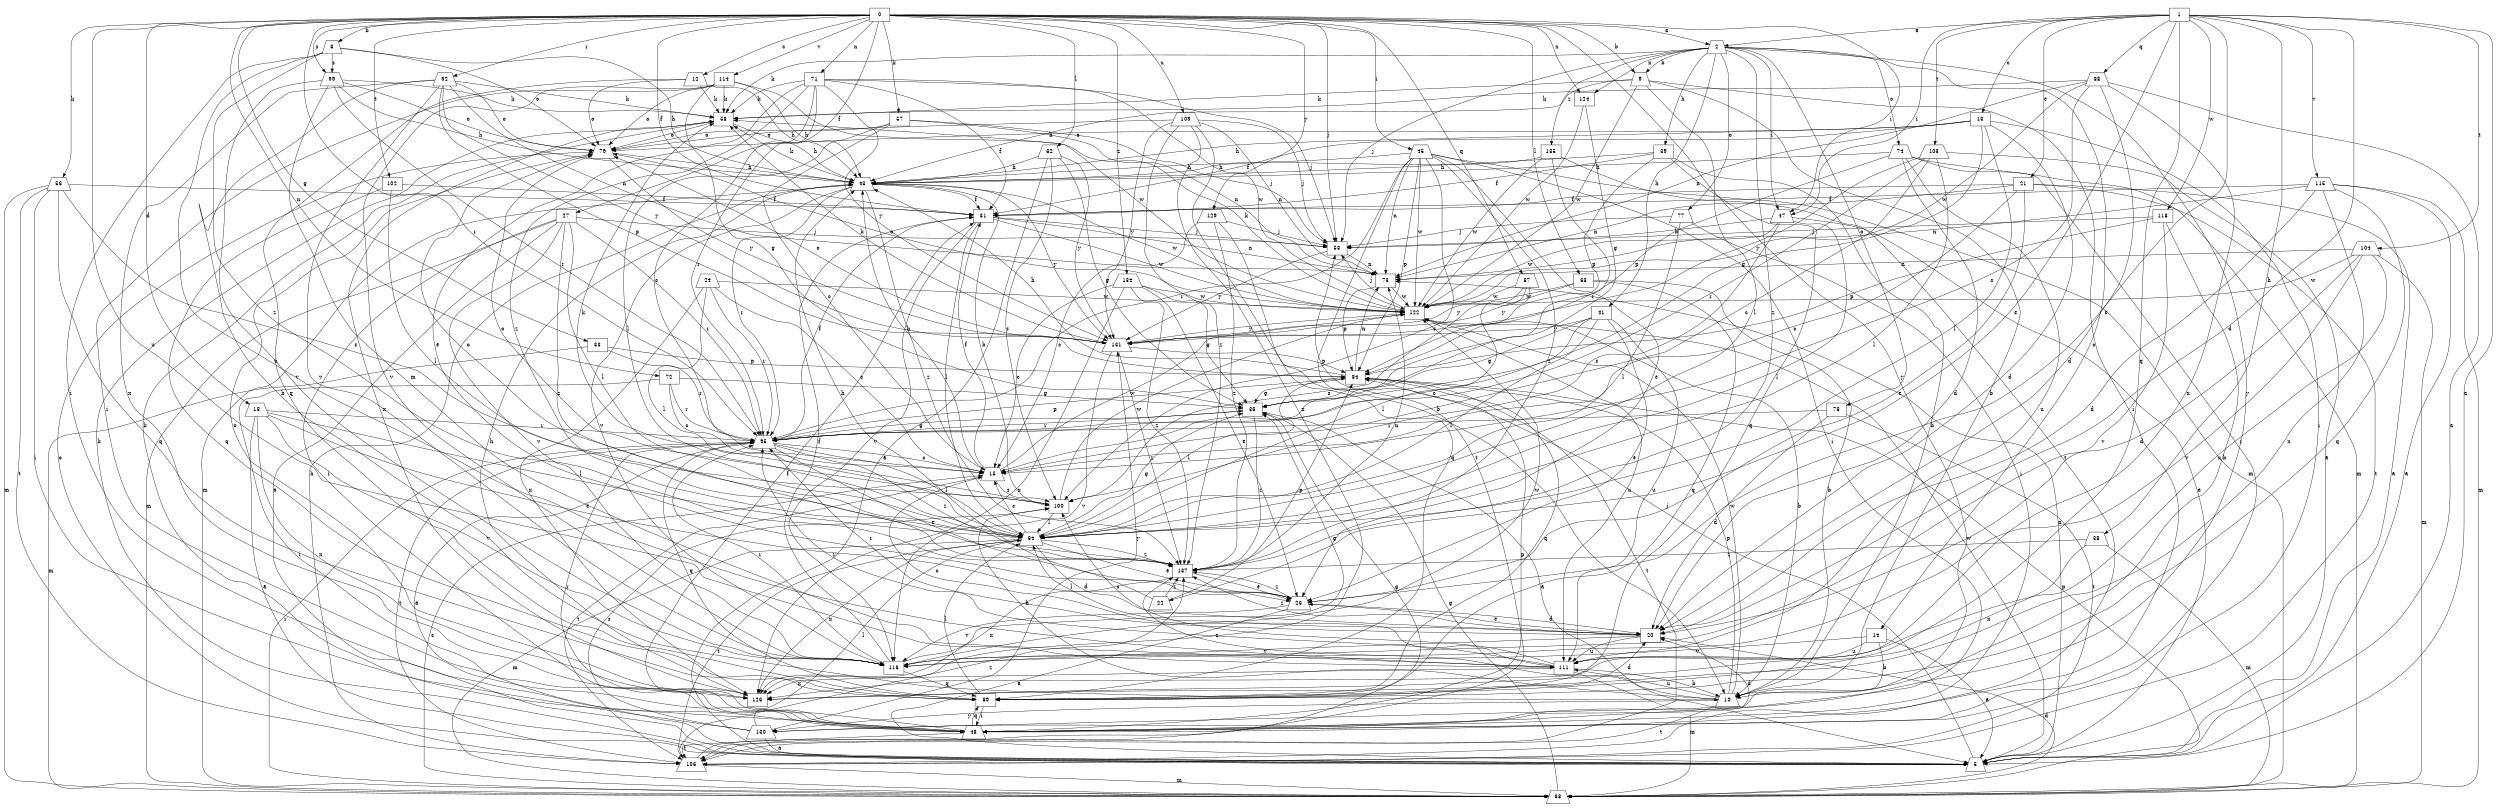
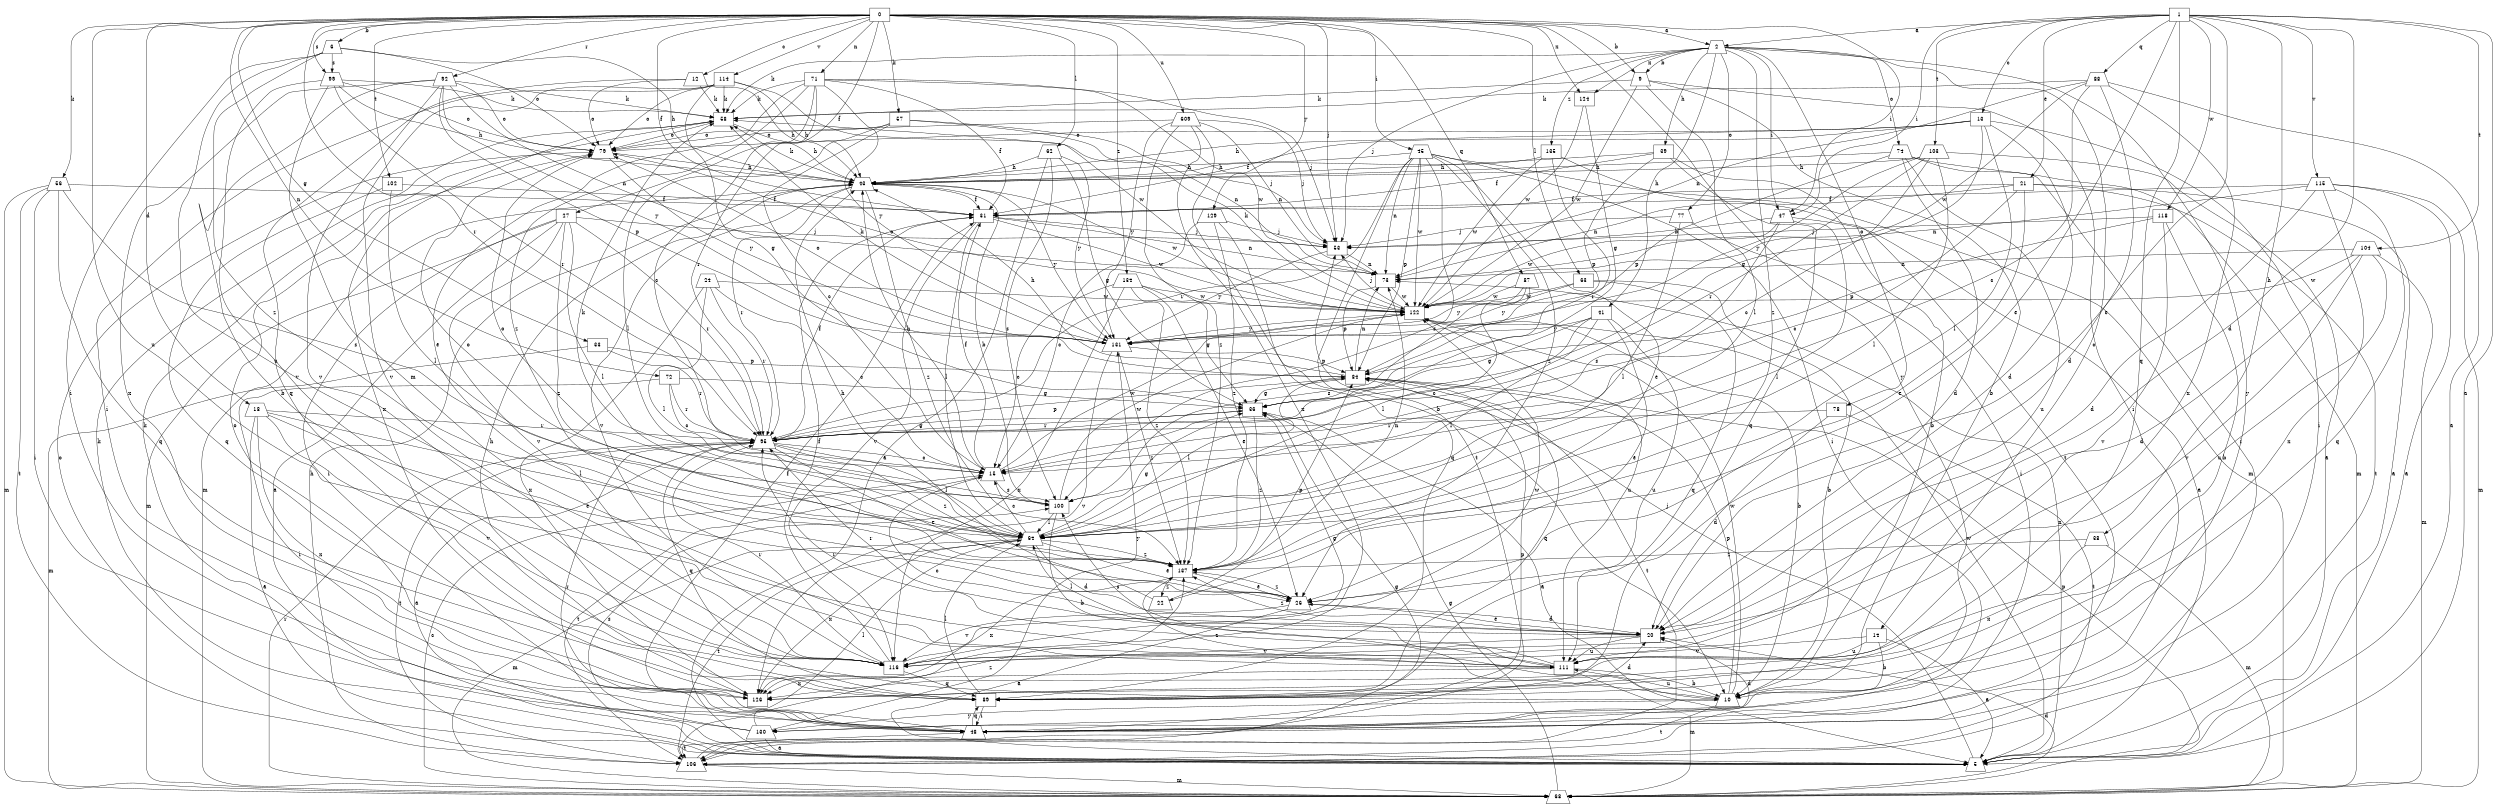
(1253, 112) -> (1424, 174)
(1186, 119) -> (1186, 119)
(1171, 589) -> (1165, 586)
(1258, 675) -> (1471, 673)
